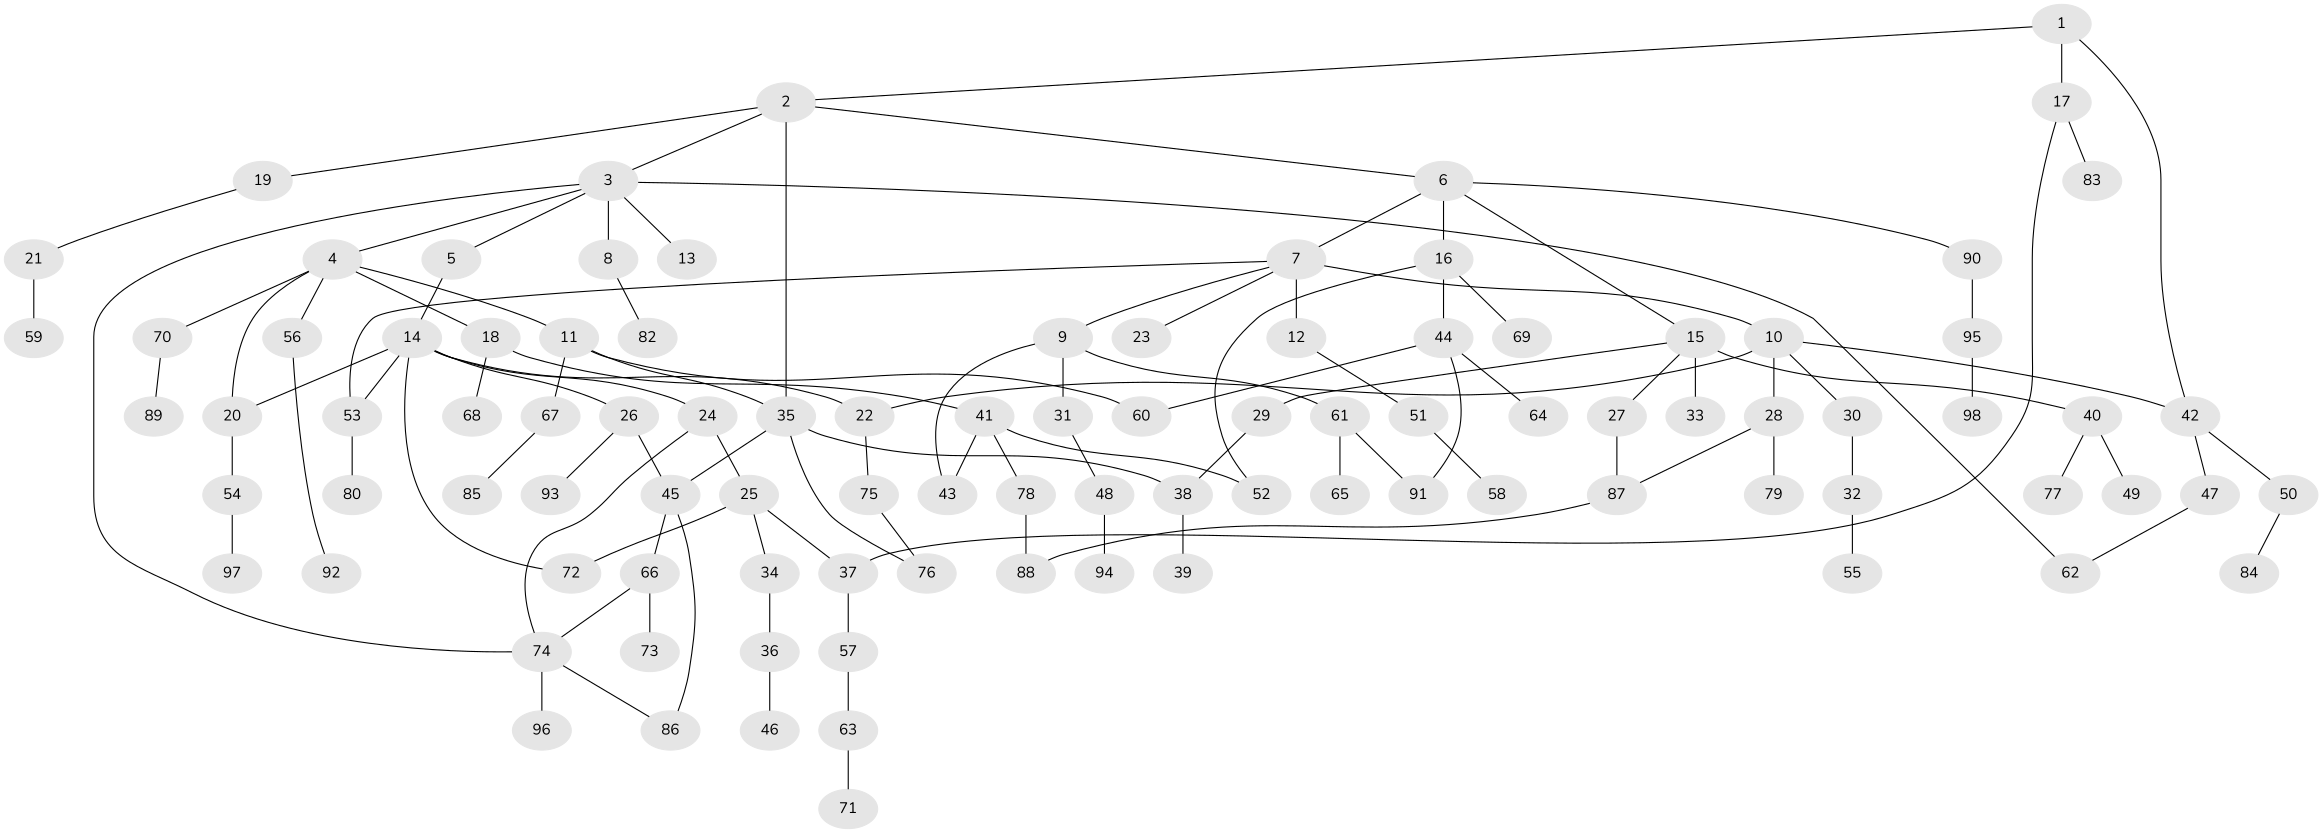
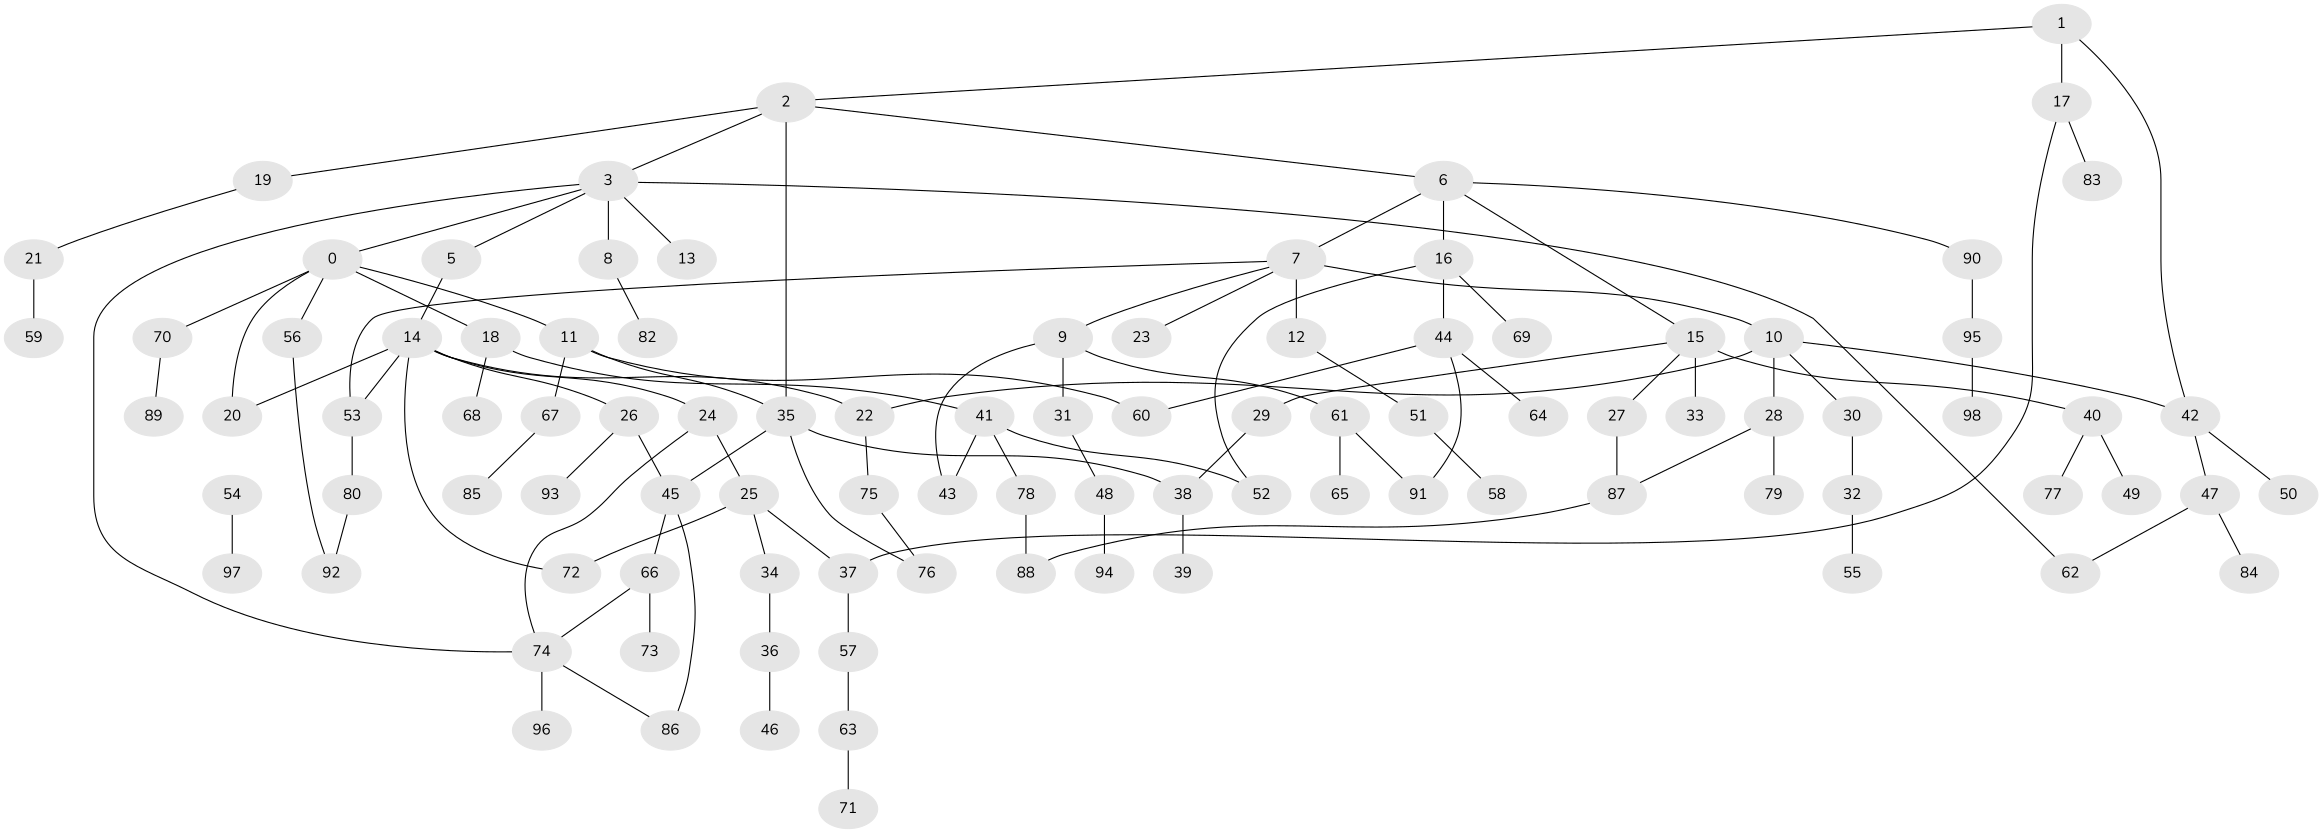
(333, 259) -> (333, 259)
(232, 456) -> none
none -> (342, 534)
(2269, 534) -> (2230, 534)
